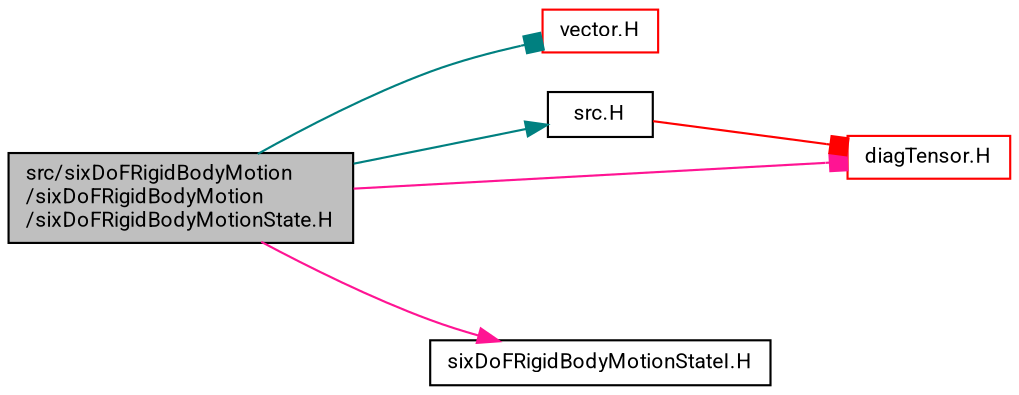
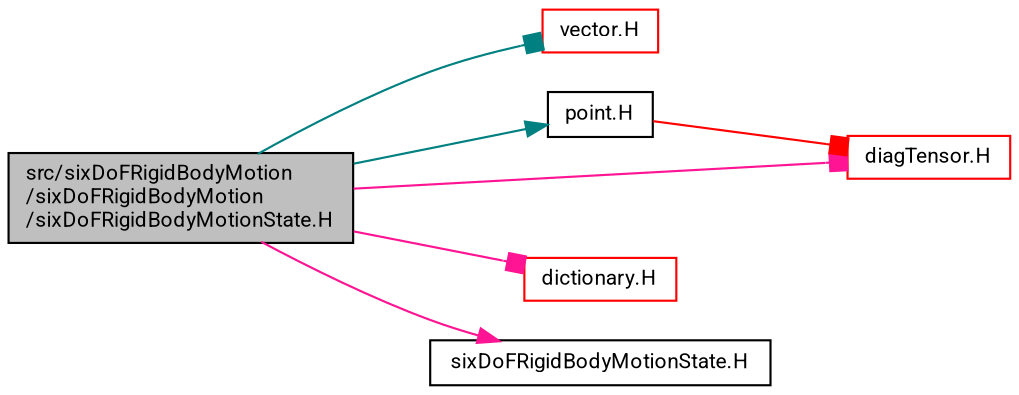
(600, 115) -> (600, 115)
none -> (600, 279)
(600, 363) -> (600, 363)
